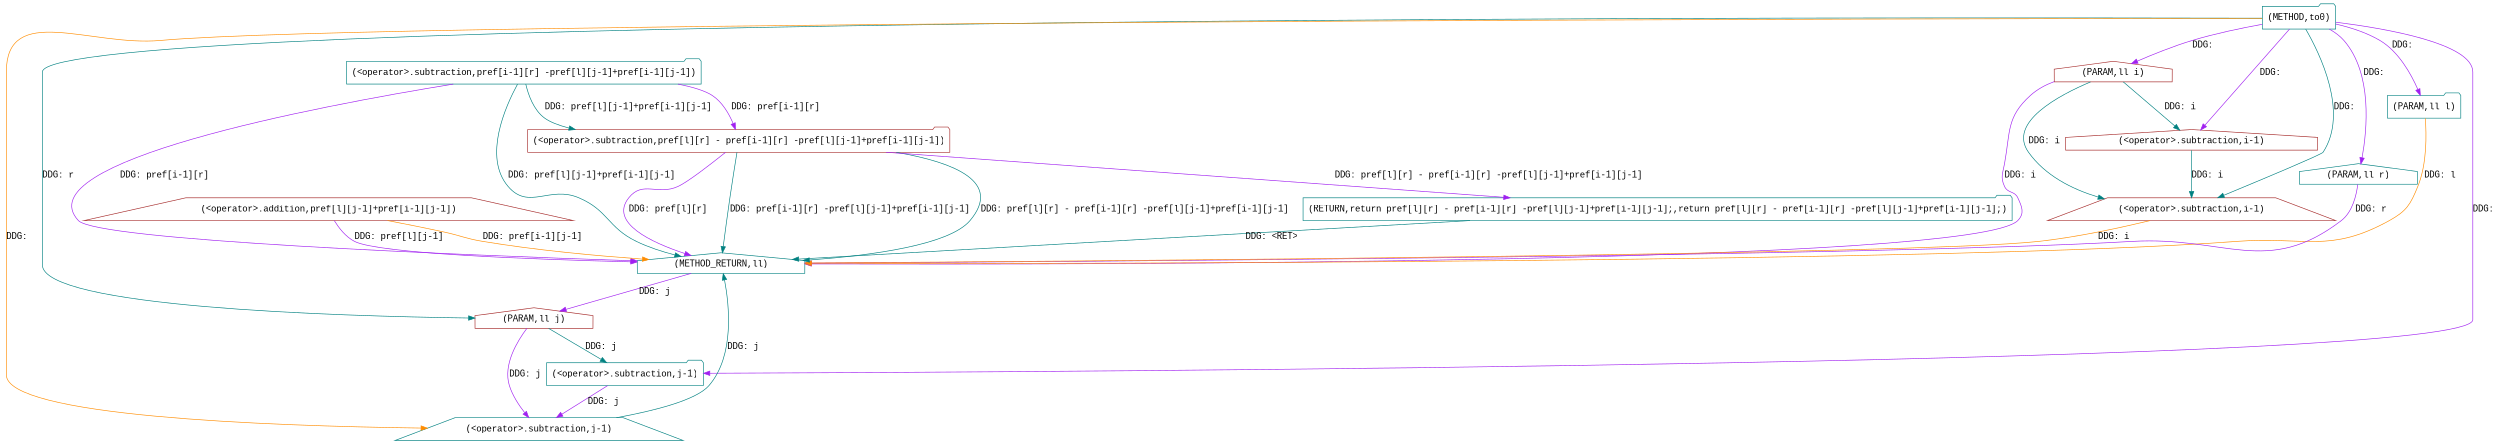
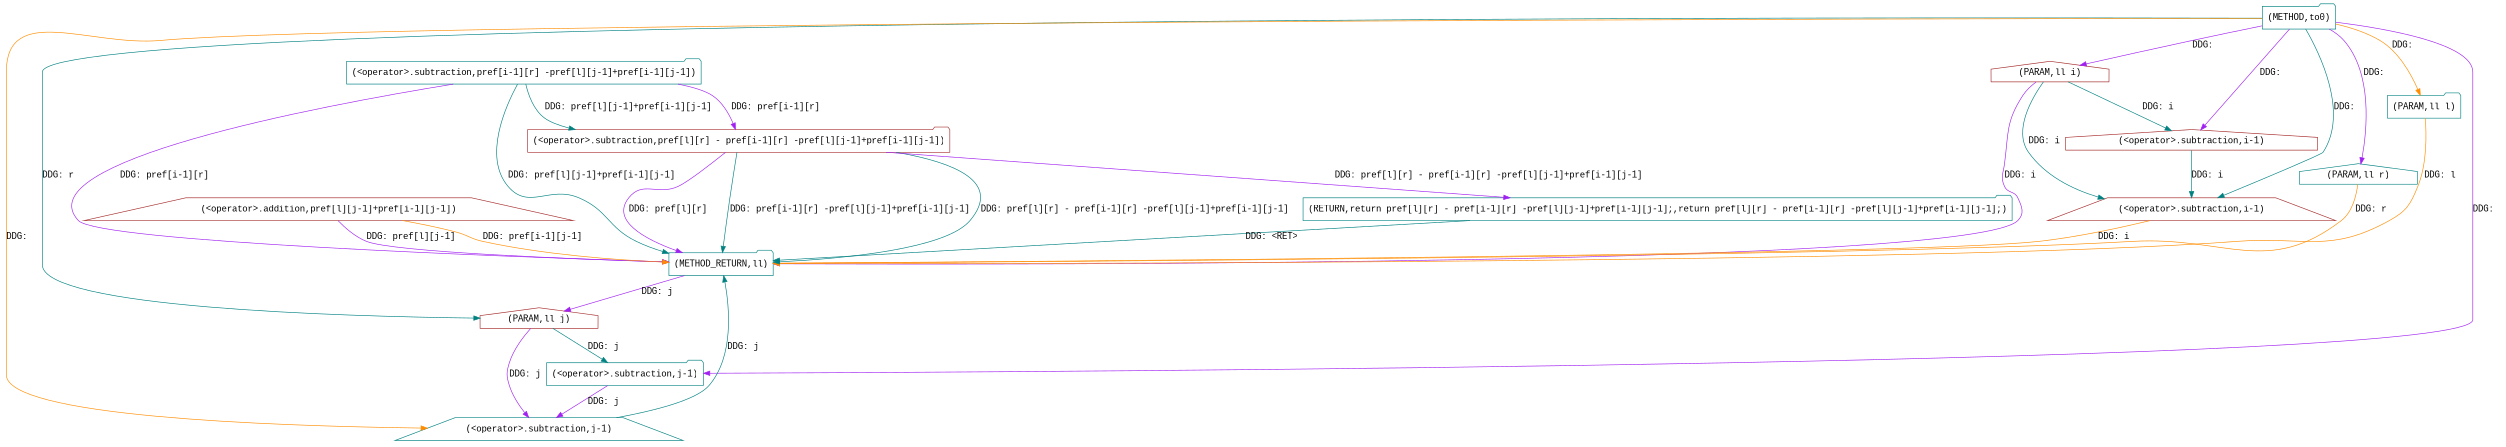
(2386, 45) -> (2386, 45)
(1601, 255) -> (1585, 256)
(721, 264) -> (721, 264)
